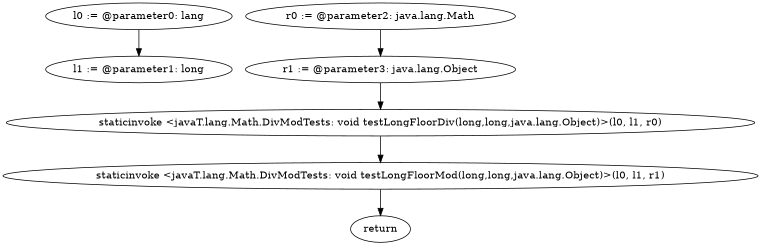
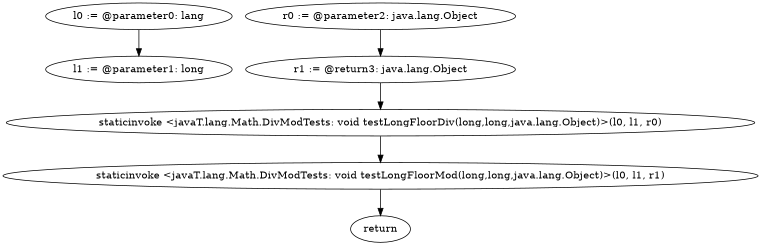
(381, 16) -> (381, 16)
(381, 69) -> (381, 69)
